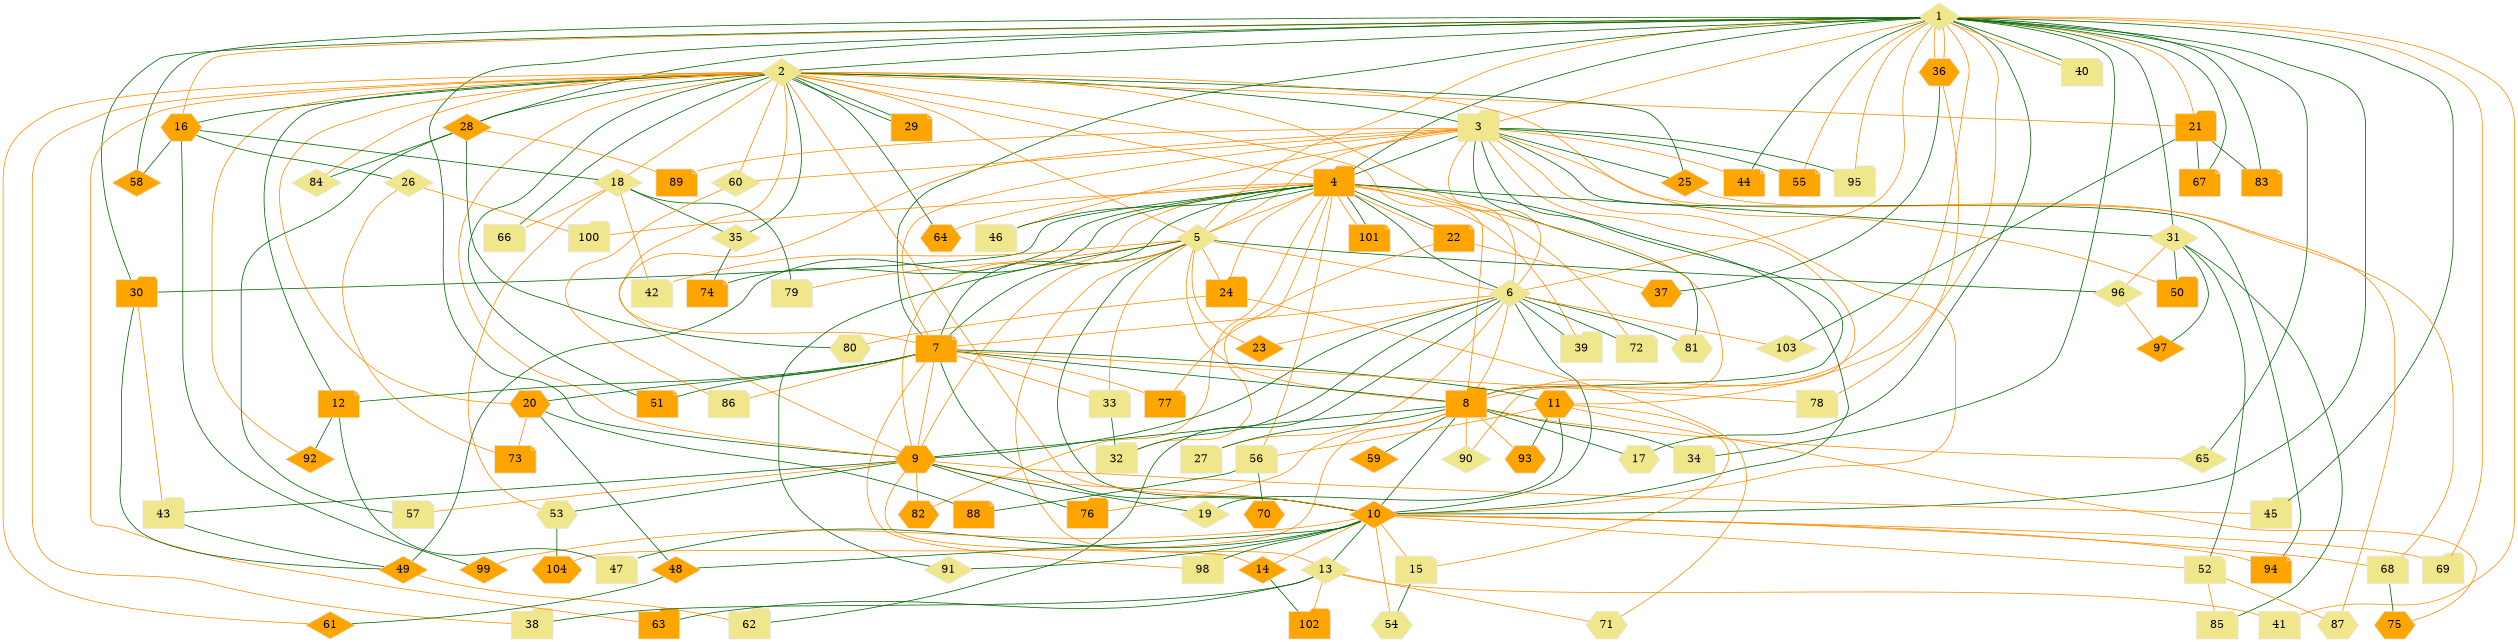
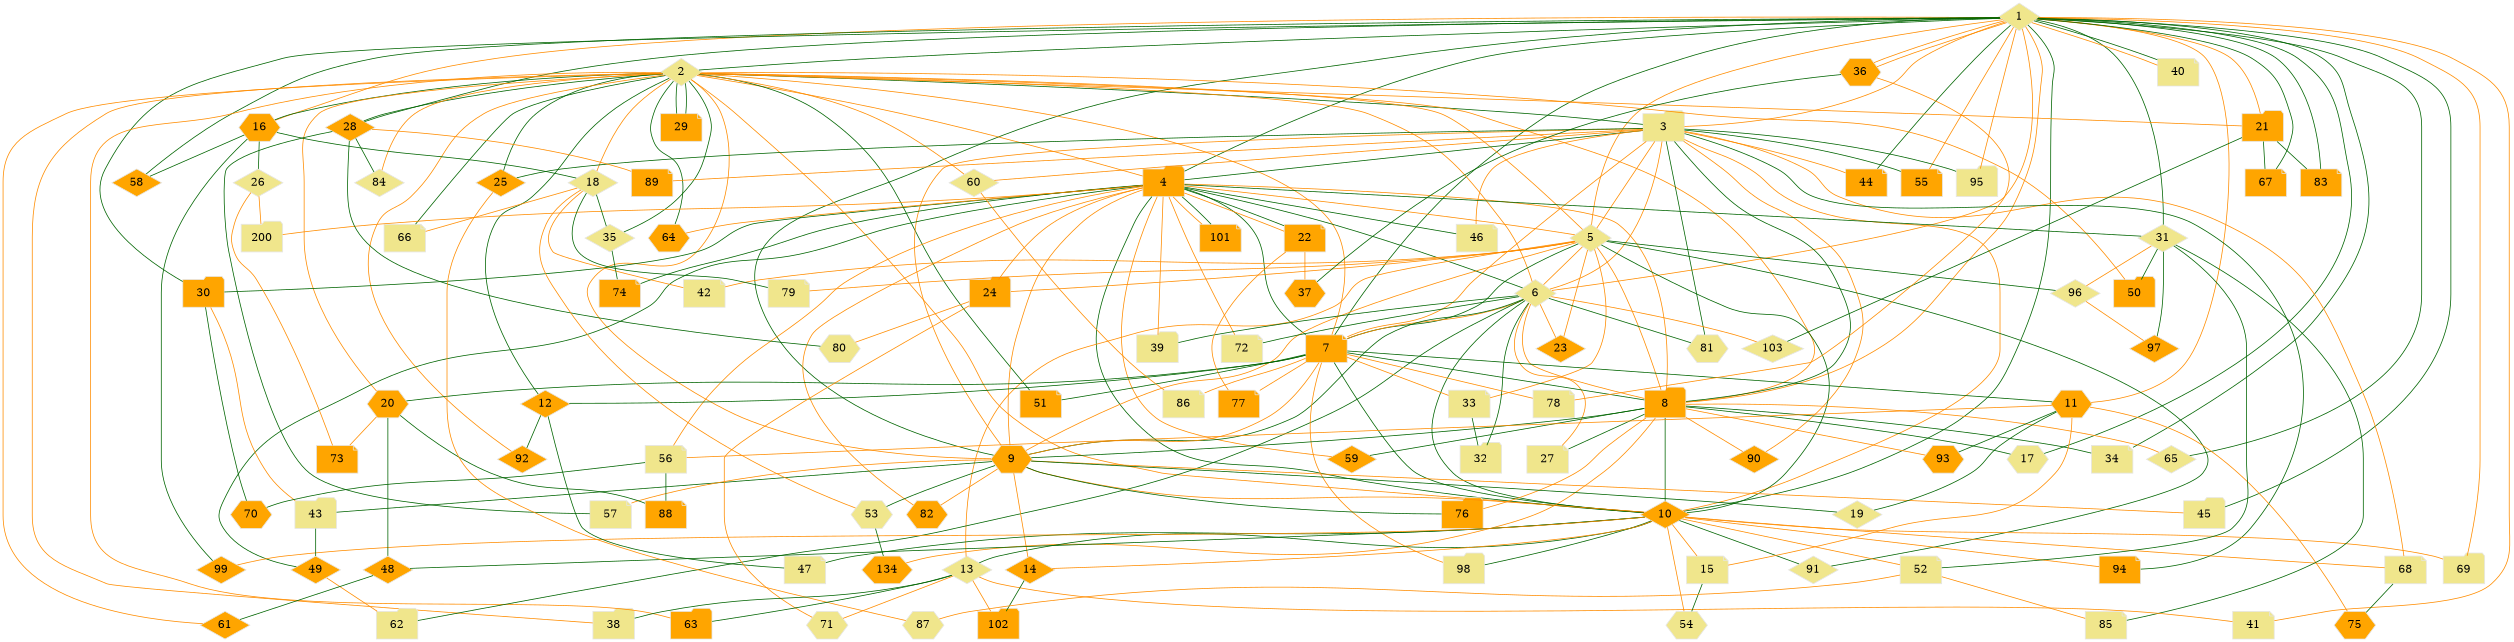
(589, 238) -> (262, 238)
(1224, 349) -> (1145, 405)
(339, 404) -> (545, 404)
(1466, 459) -> (1754, 459)
(136, 528) -> (223, 405)
(557, 570) -> (887, 570)
